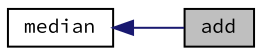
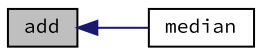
(159, 28) -> (123, 28)
